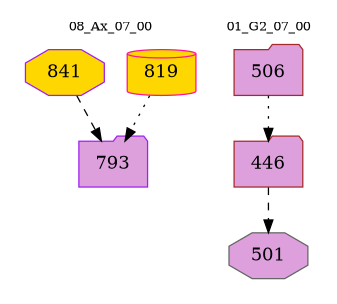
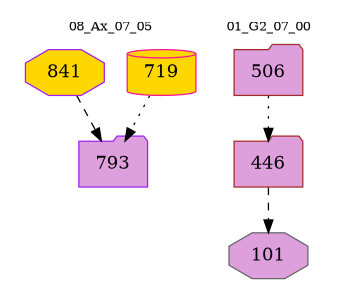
(111, 27) -> (111, 27)
(162, 73) -> (162, 73)
(268, 256) -> (268, 256)
